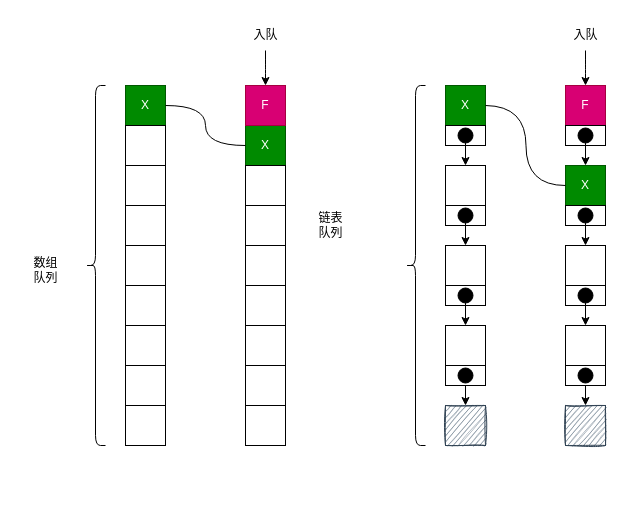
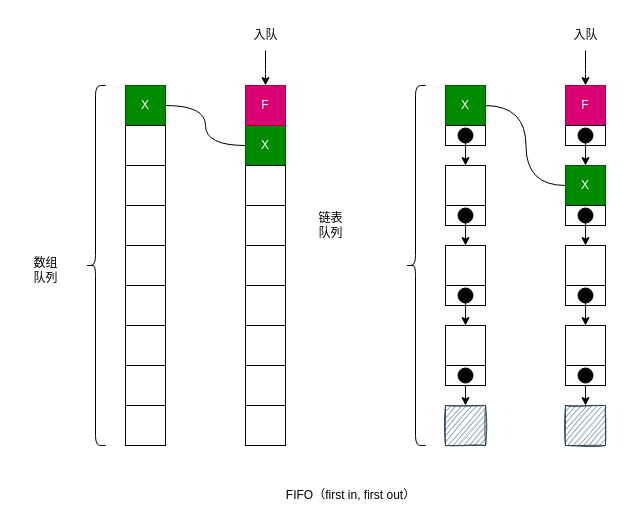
none -> (351, 496)
